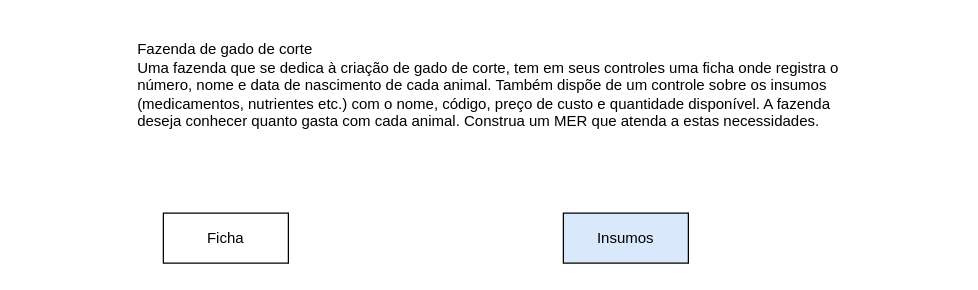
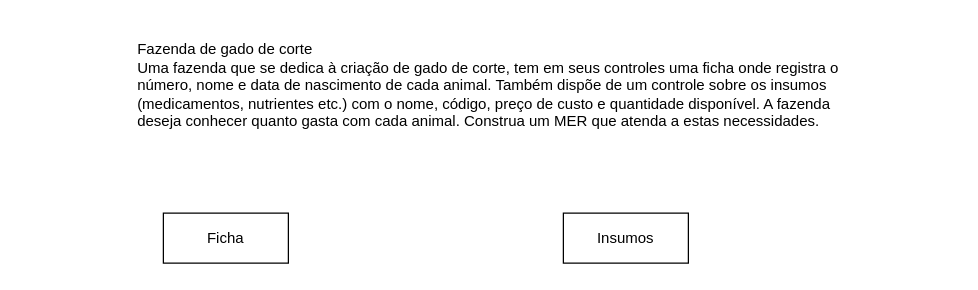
(626, 238) -> (626, 238)
